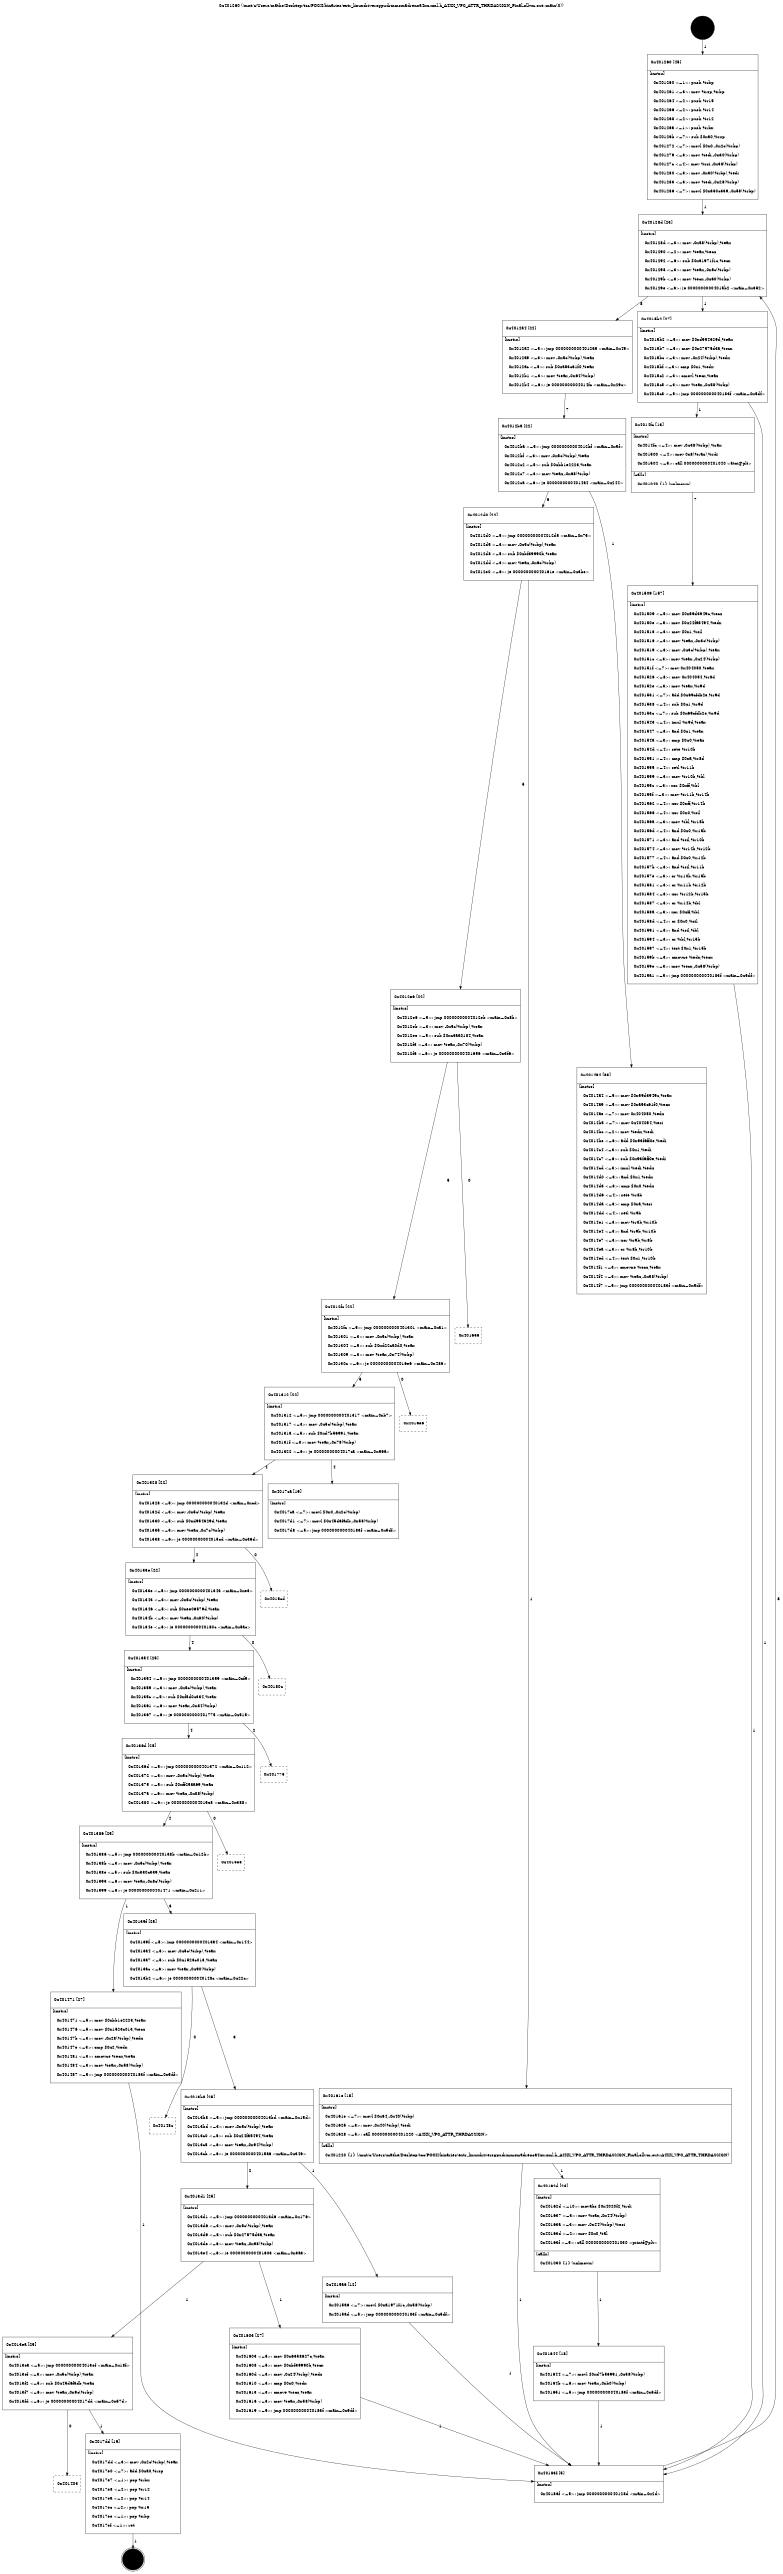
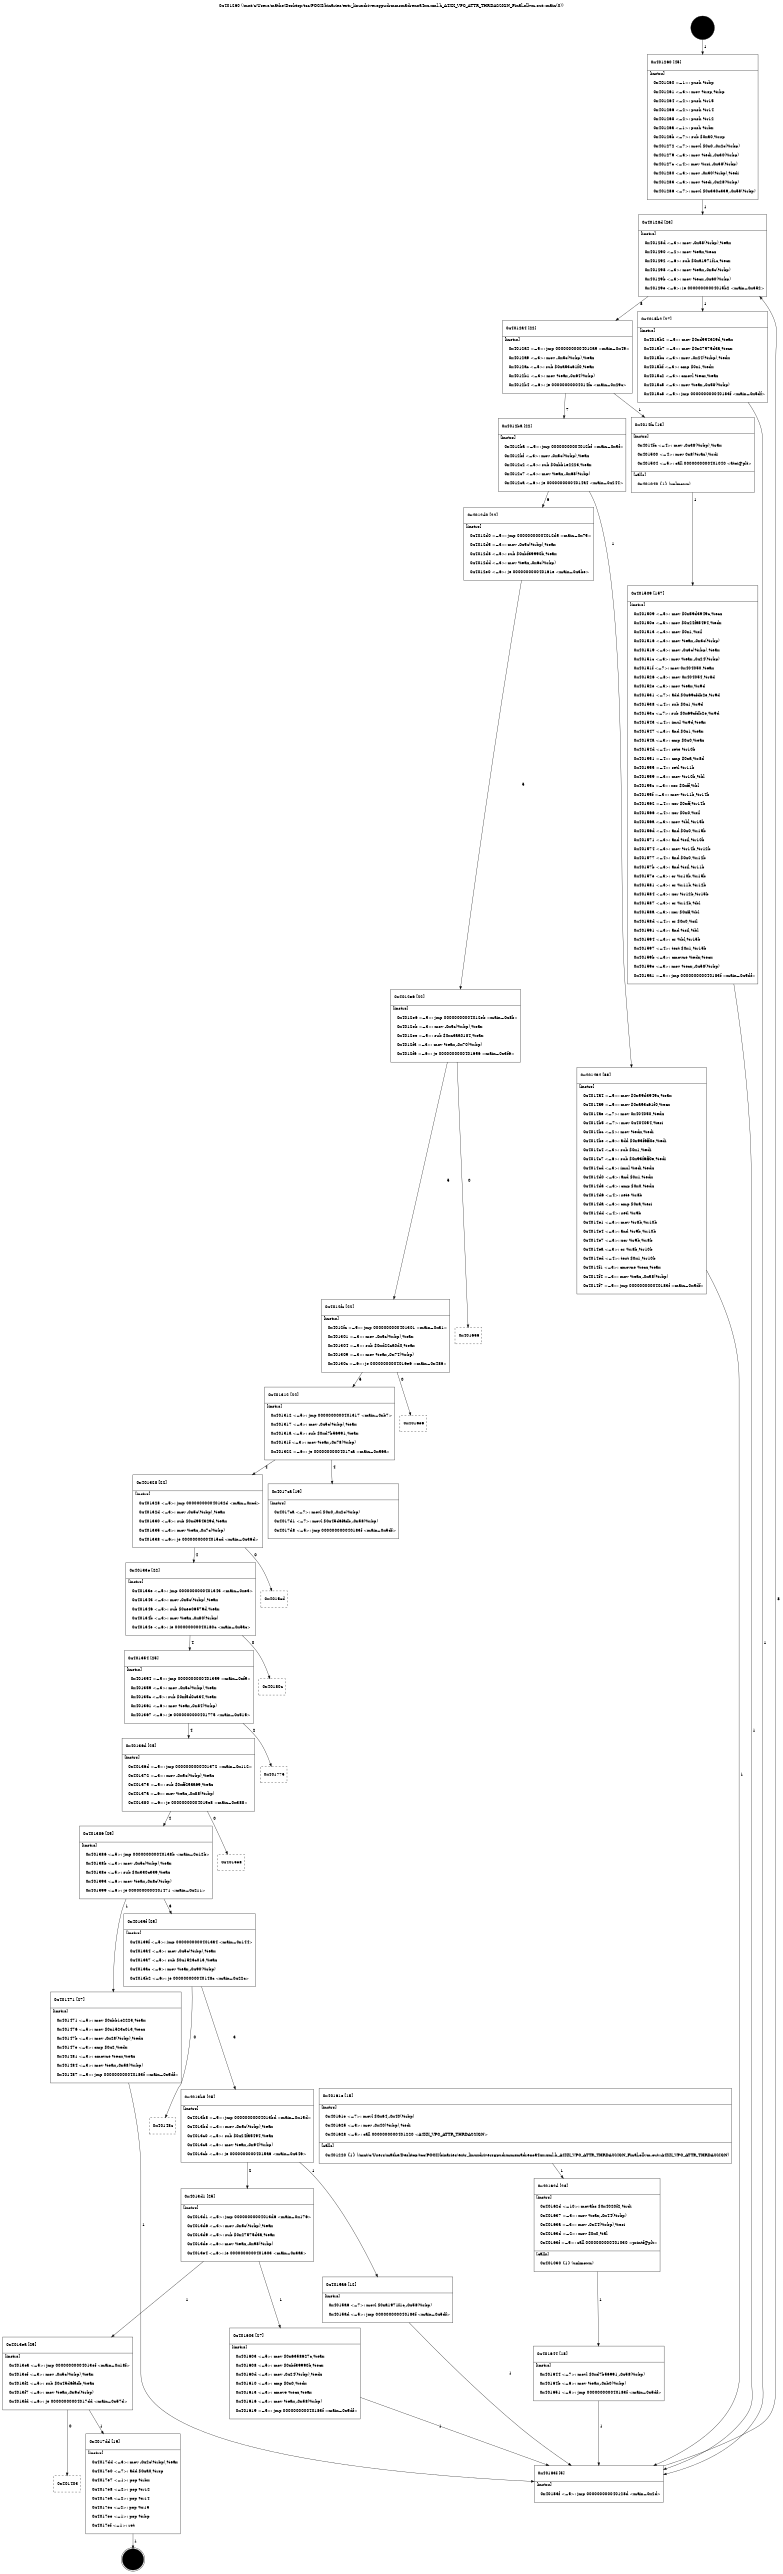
(697, 408) -> (628, 404)
(695, 500) -> (695, 500)
(529, 1333) -> none
(518, 2321) -> (739, 1884)
